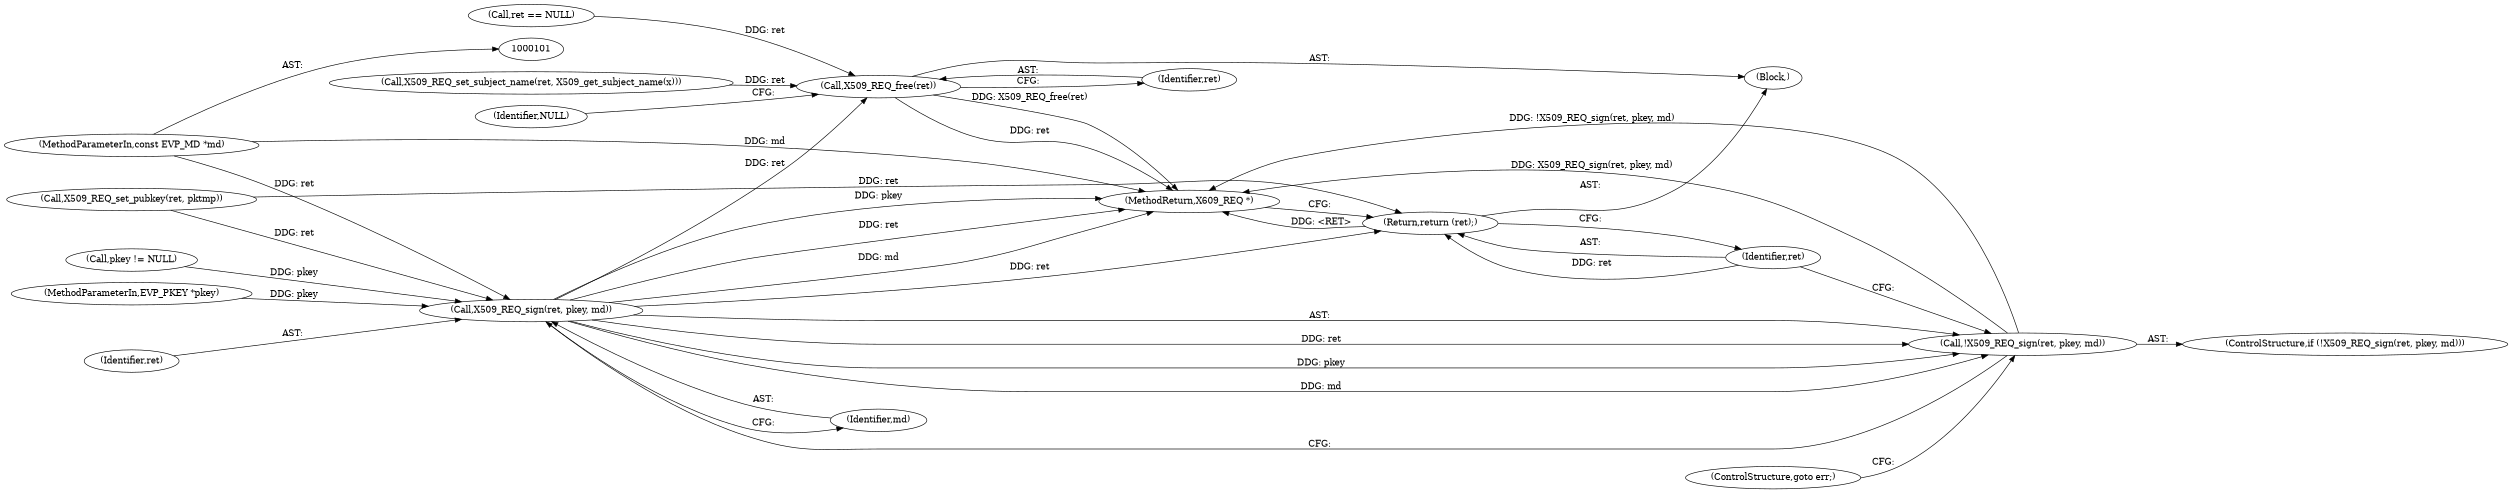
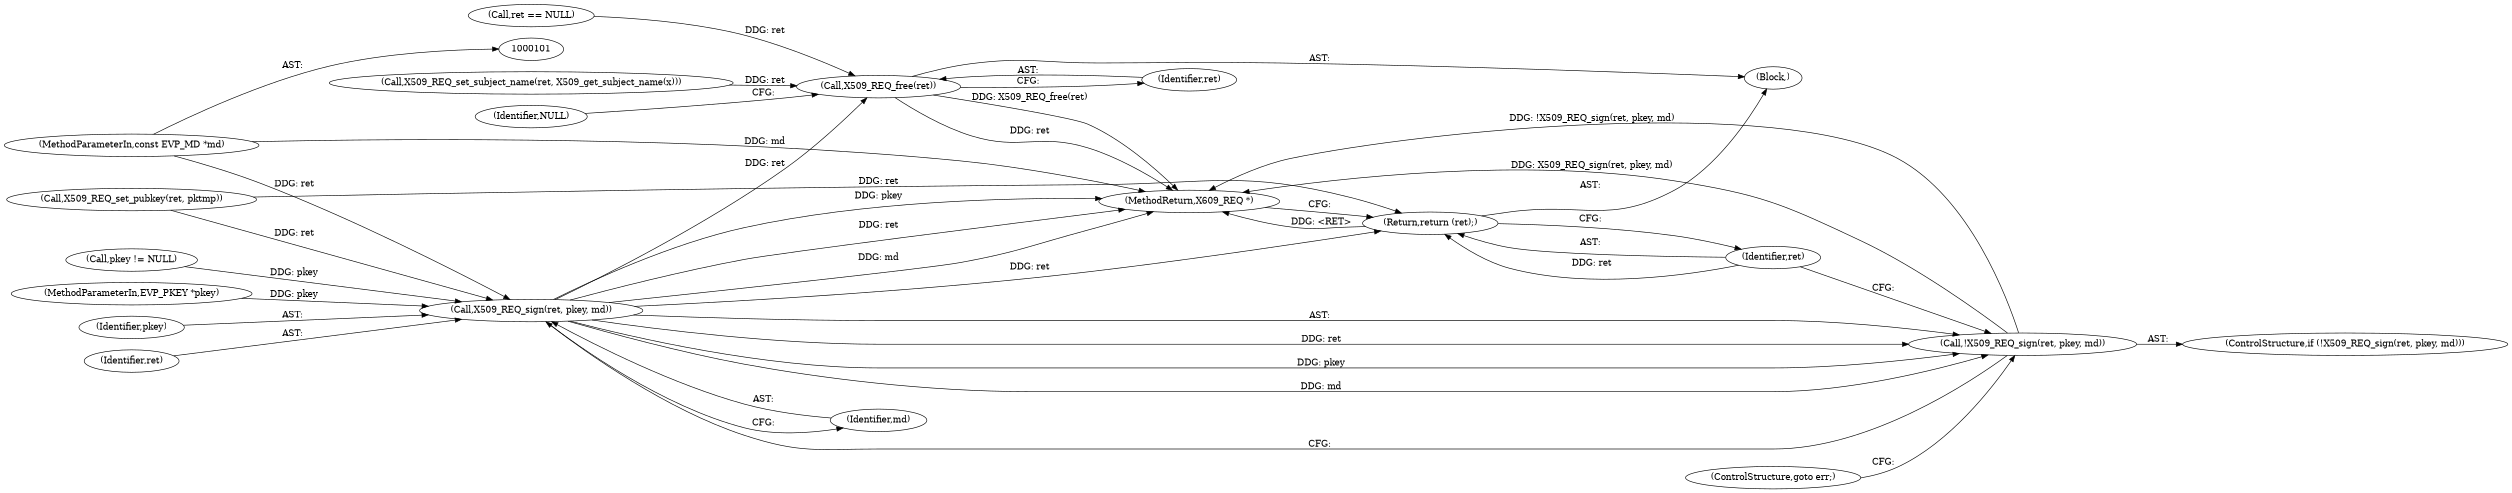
none -> (132, 327)
